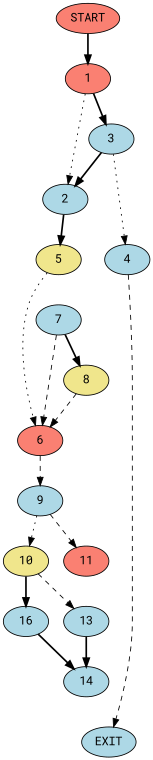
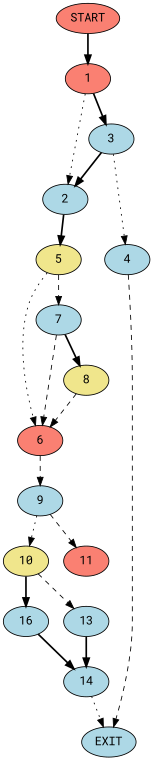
none -> (59, 286)
none -> (96, 708)
